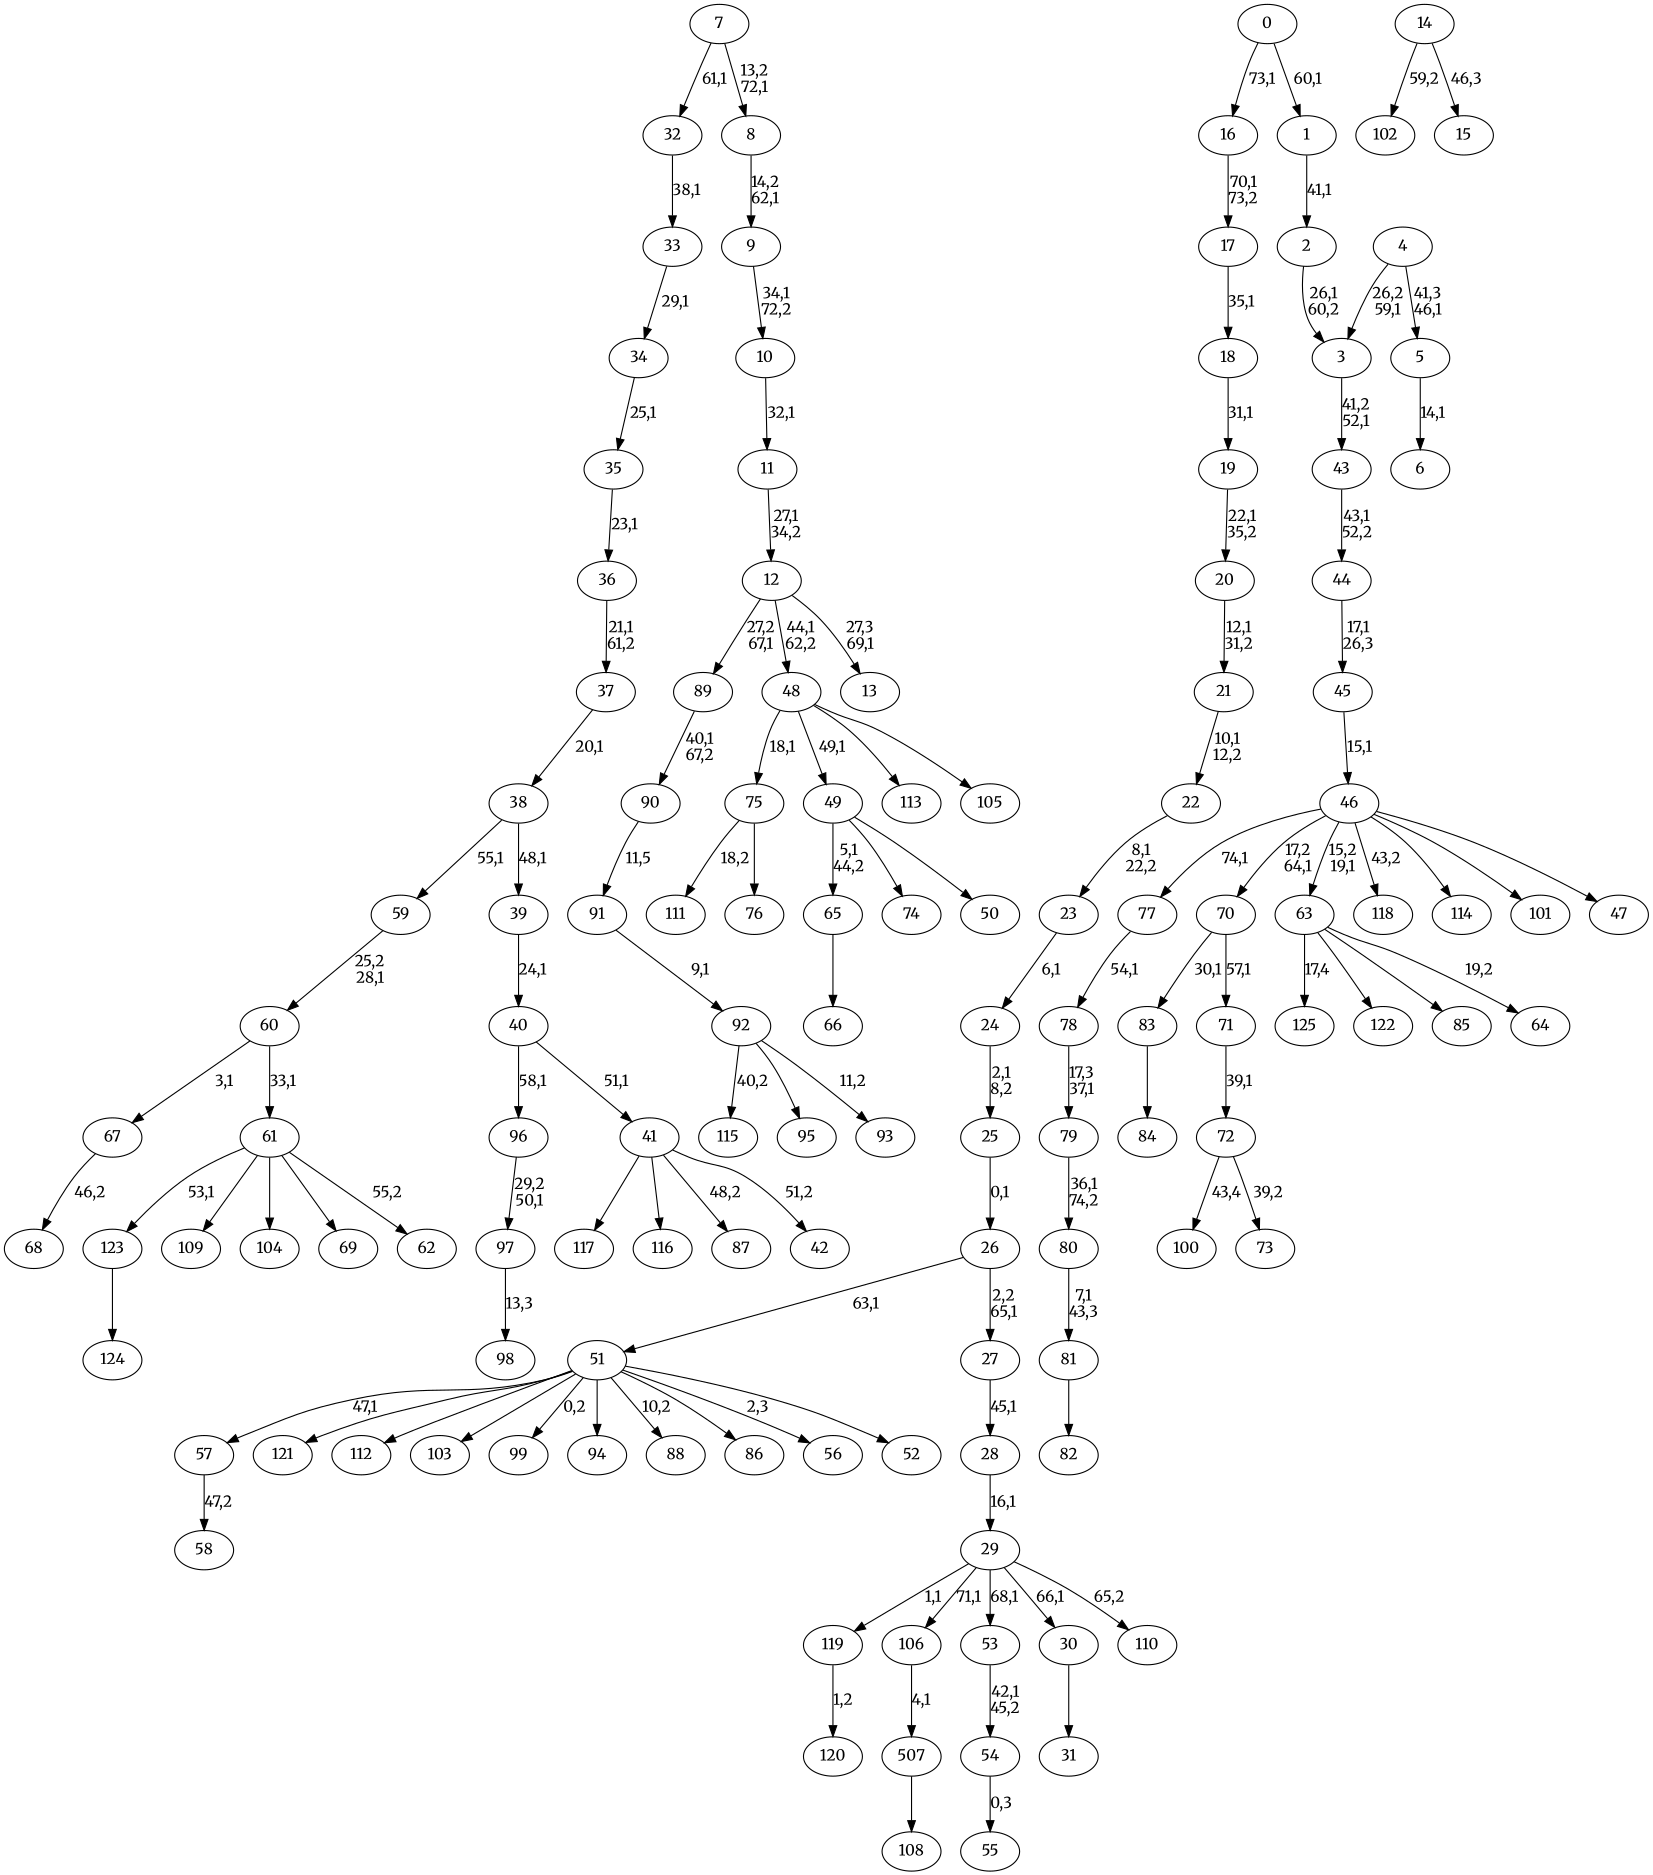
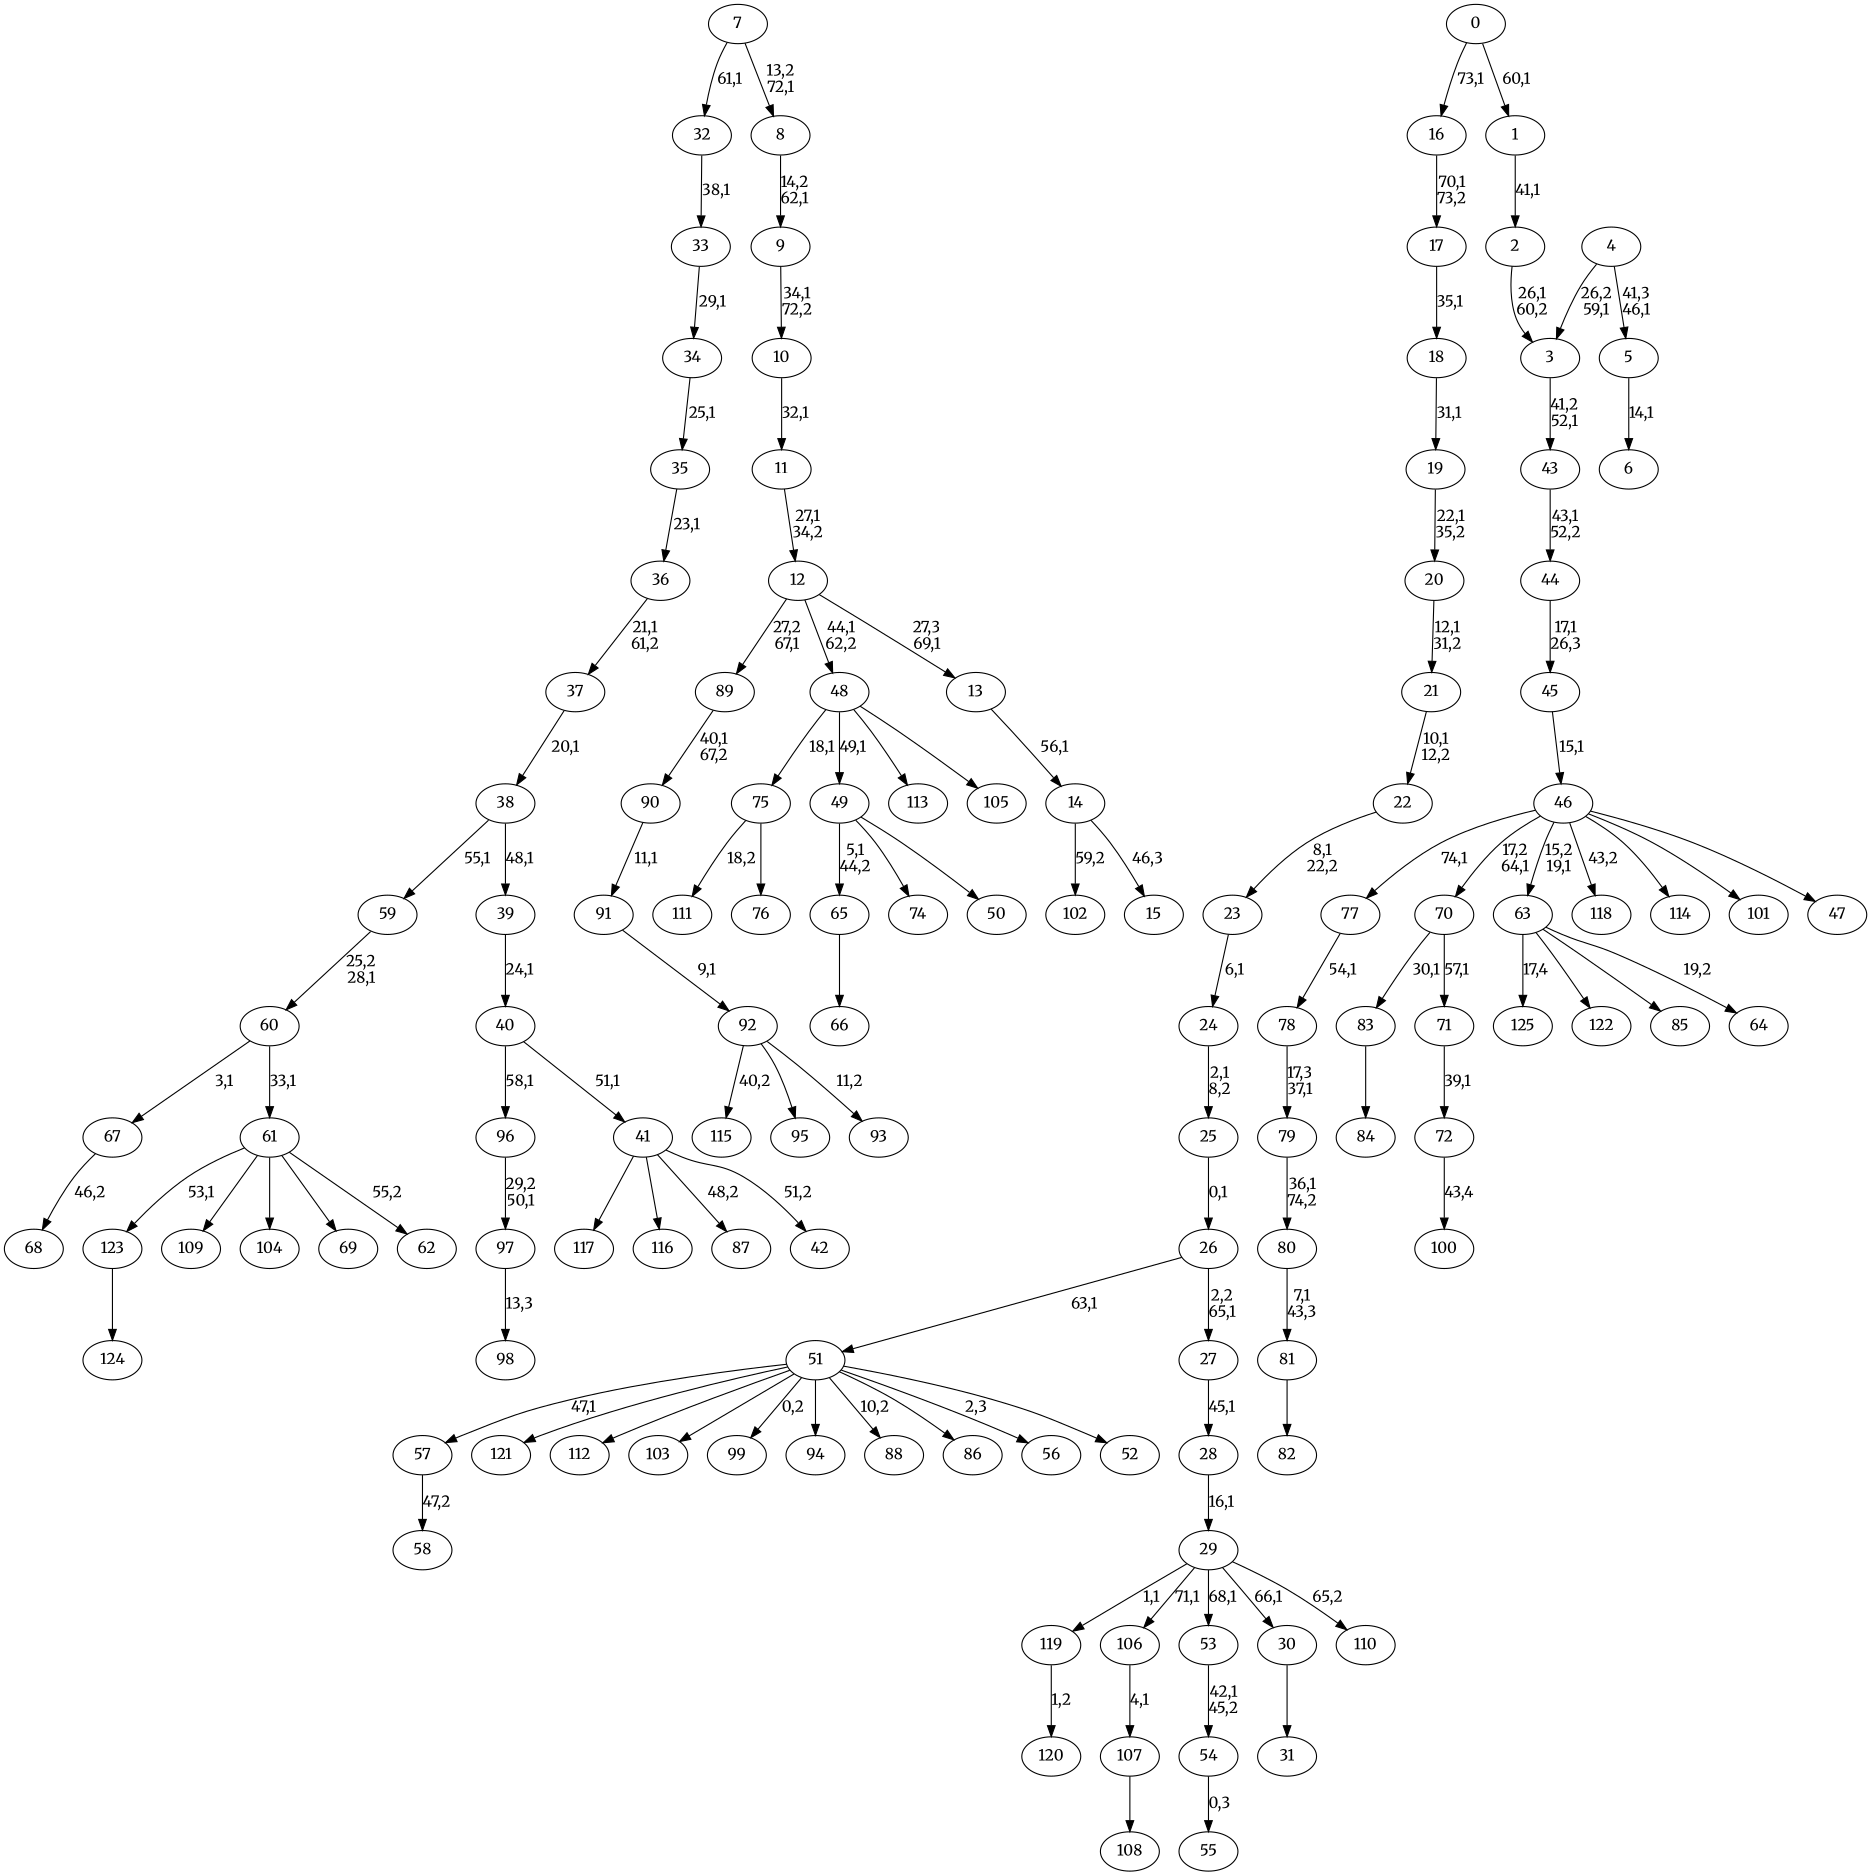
none -> (1023, 743)
(639, 859) -> (646, 859)
(1265, 1249) -> none
(912, 1756) -> (1130, 1756)
